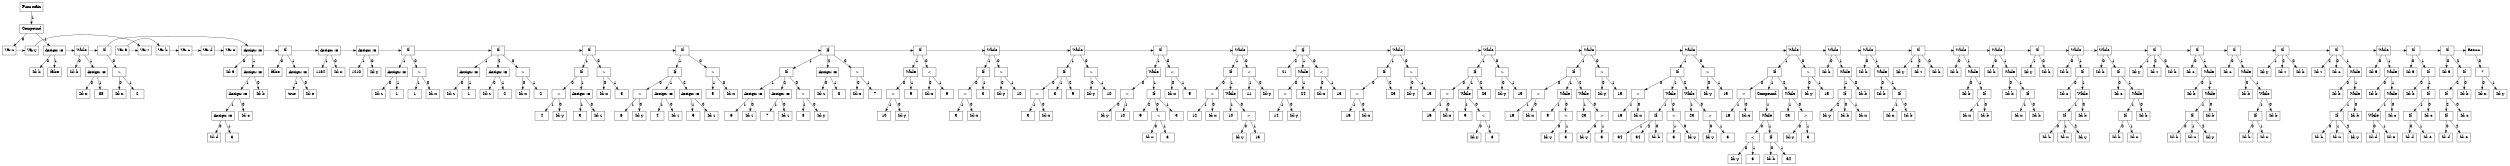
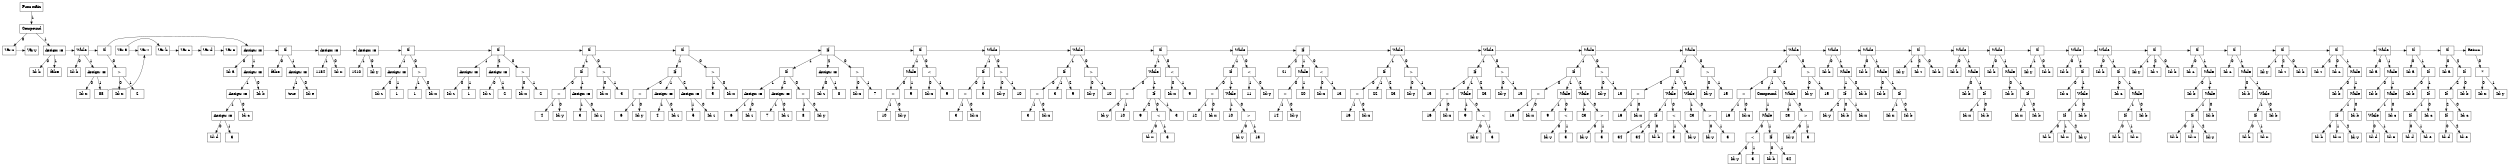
(86, 35) -> (134, 83)
(1303, 94) -> (1303, 94)
none -> (1375, 94)
